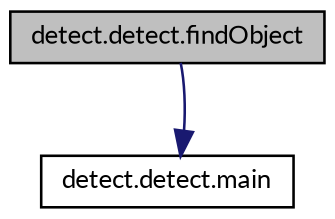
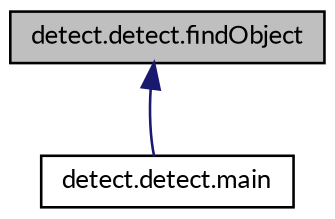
(184, 97) -> (150, 123)
